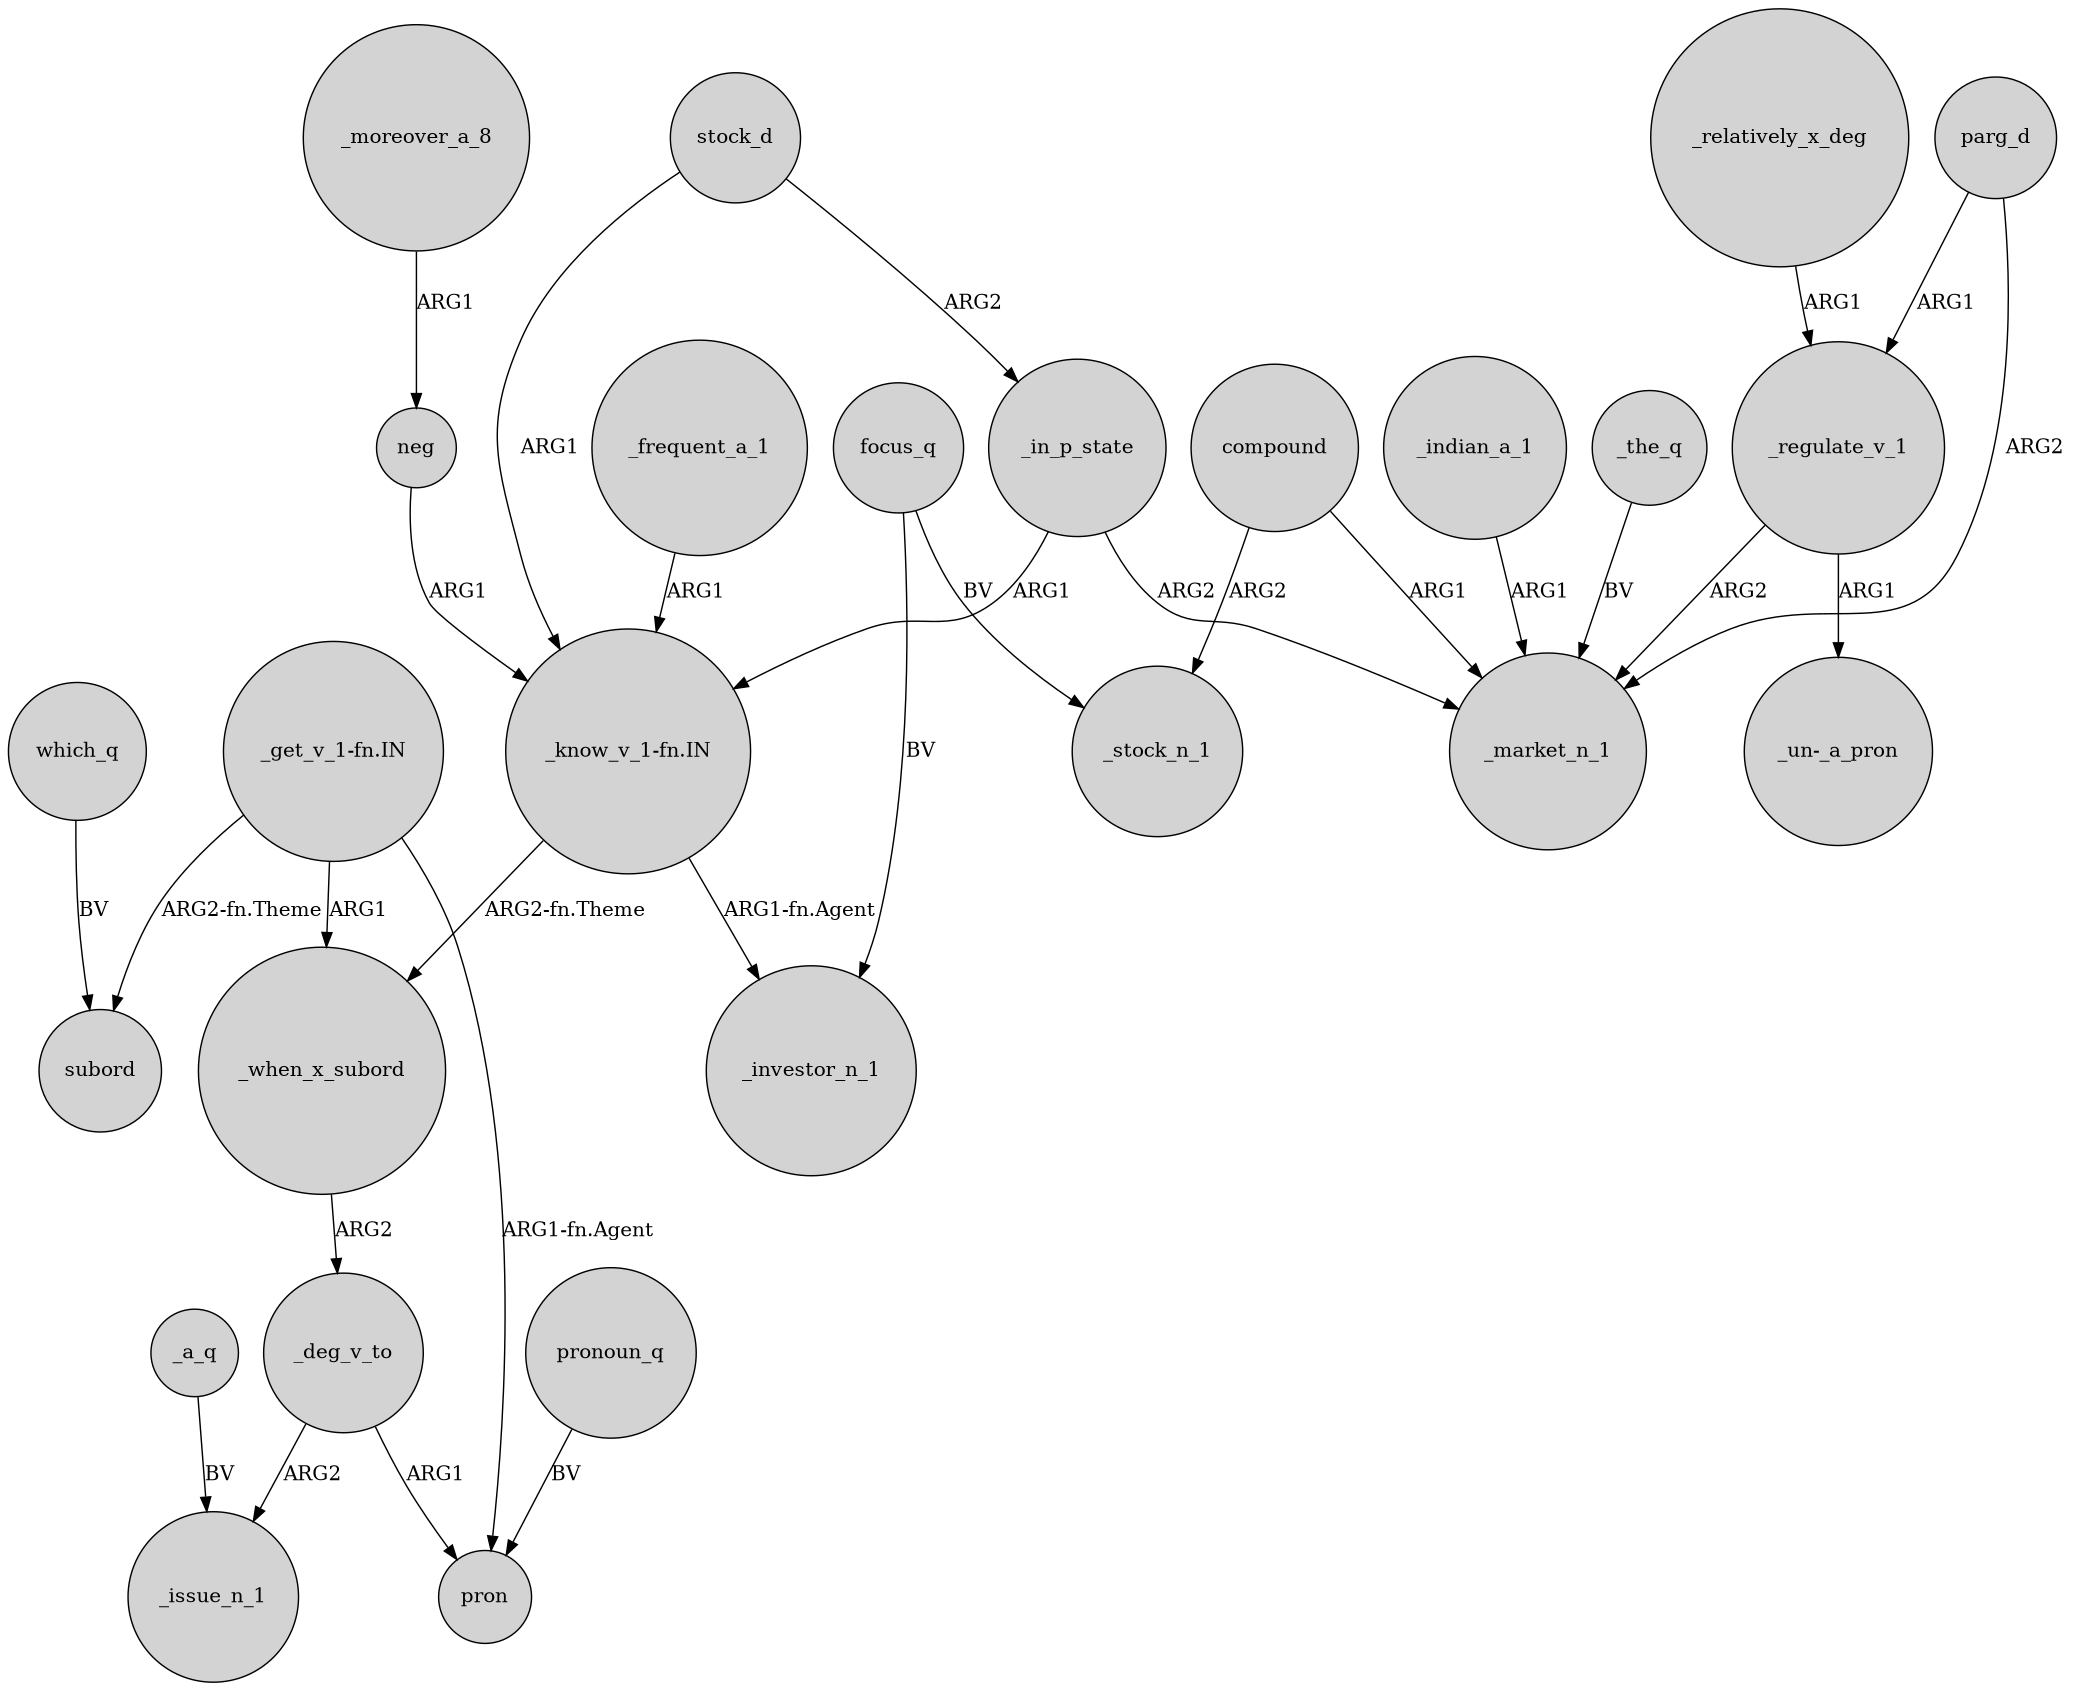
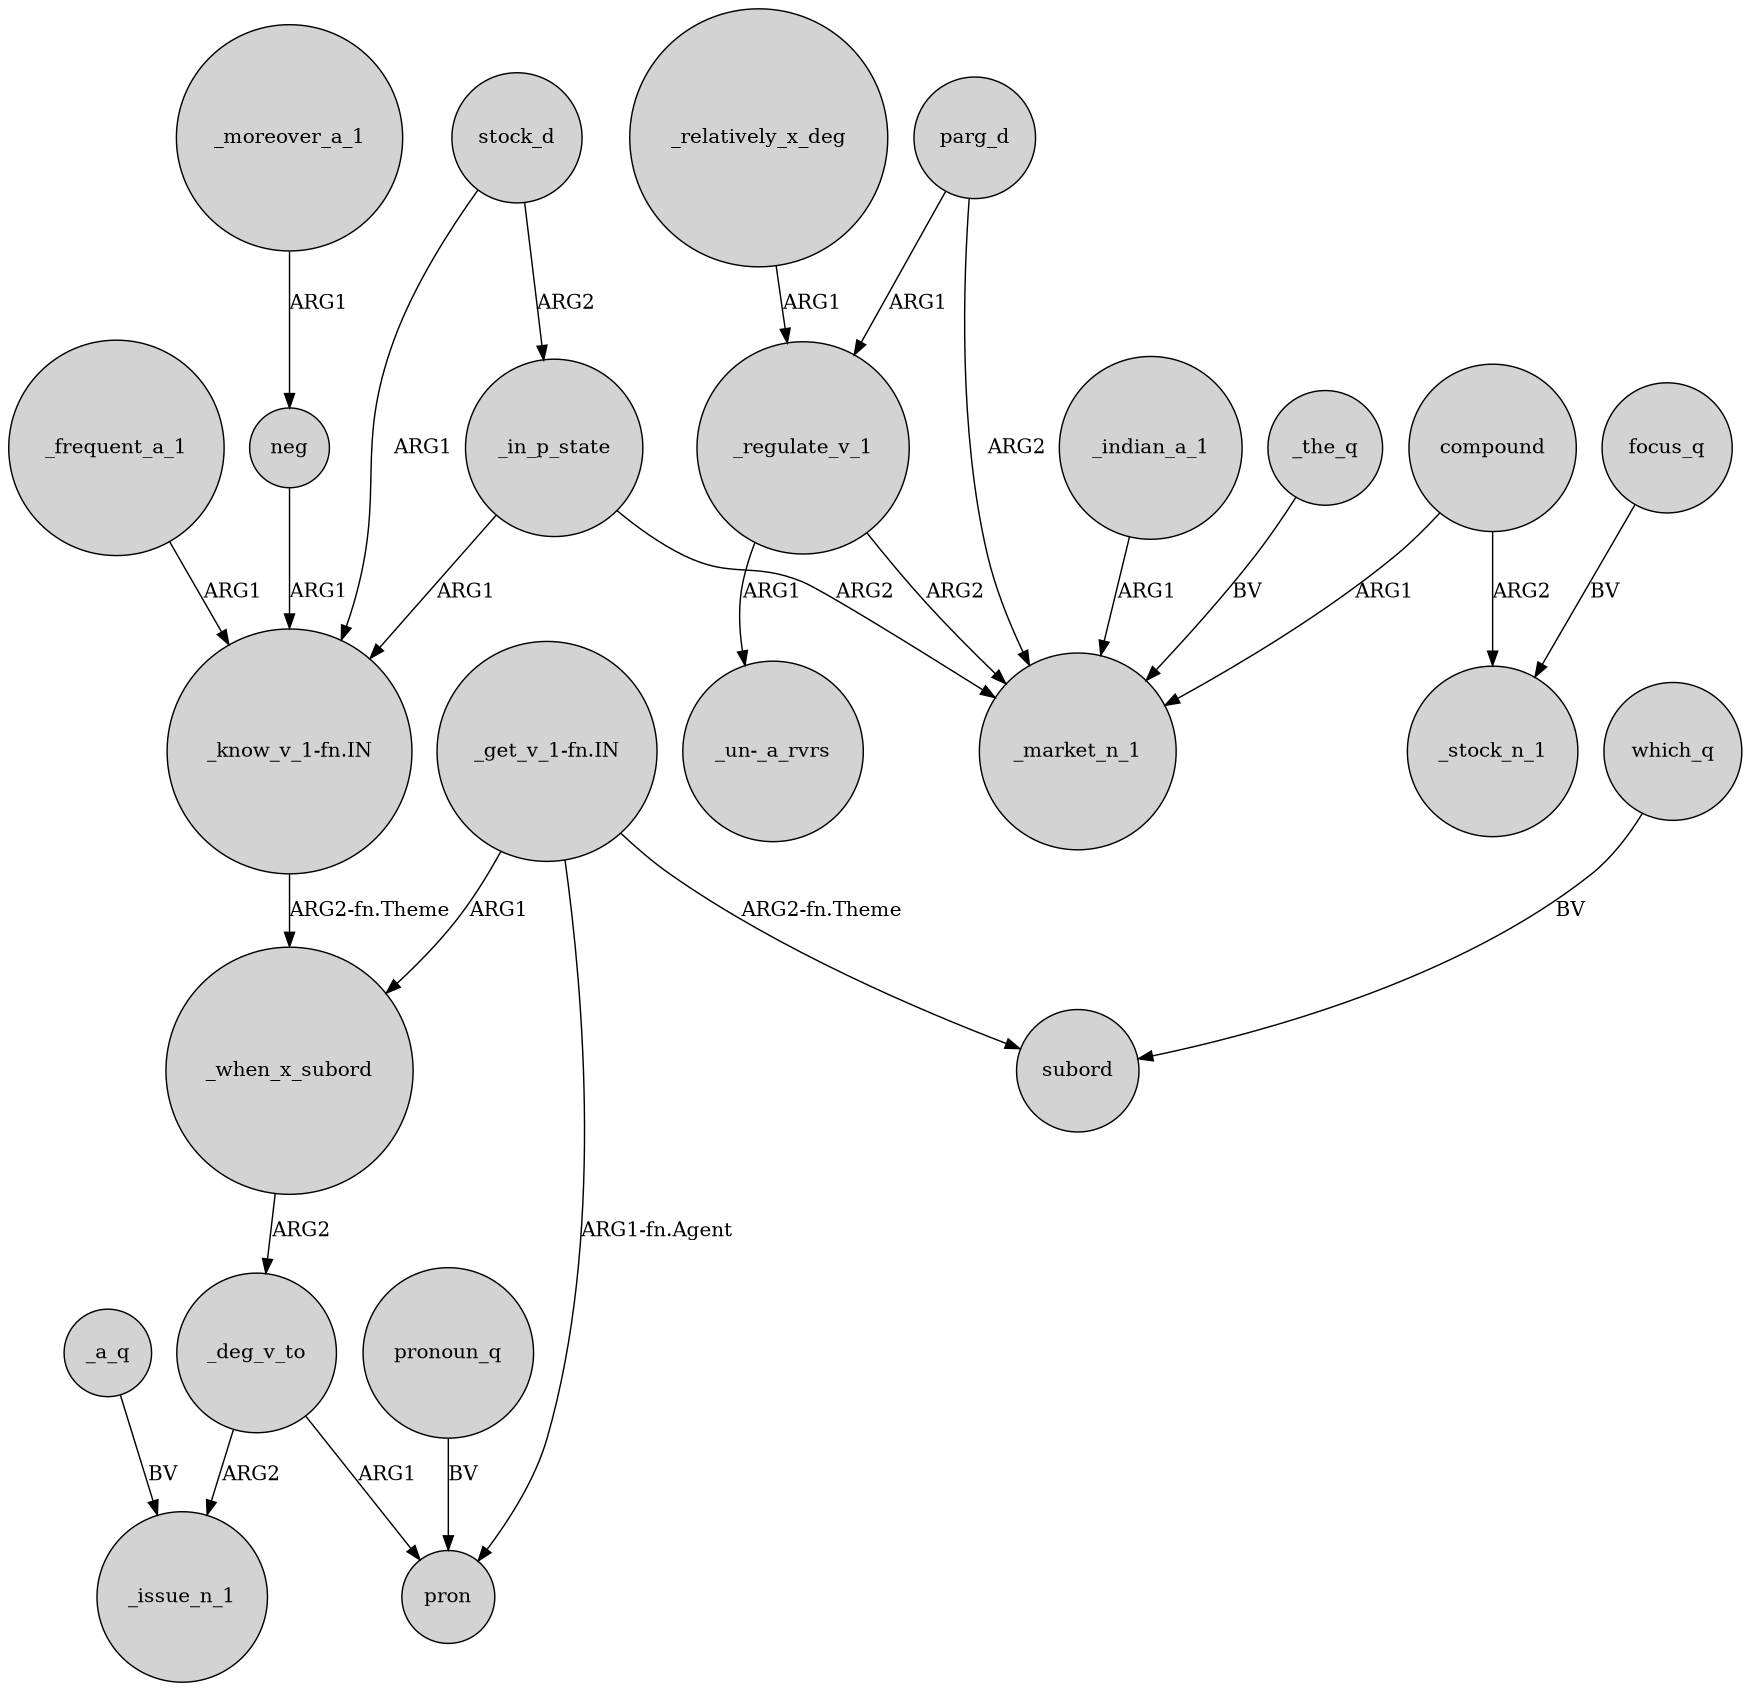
(416, 138) -> (290, 138)
(1838, 751) -> (773, 751)
(811, 1071) -> none
